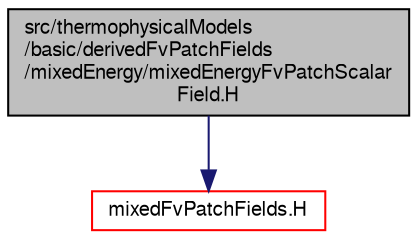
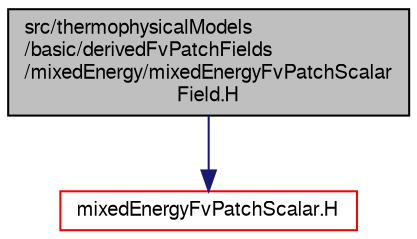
(209, 211) -> (209, 211)
